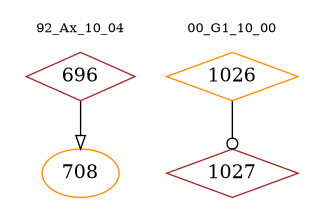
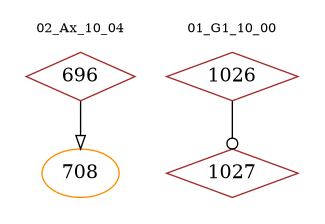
(81, 29) -> (81, 29)
(232, 29) -> (232, 29)
(232, 77) -> (232, 77)
